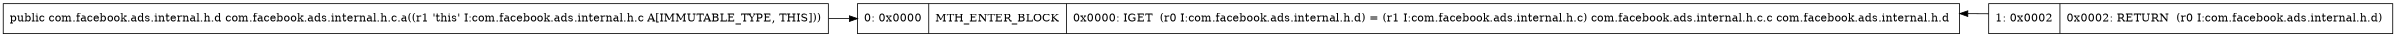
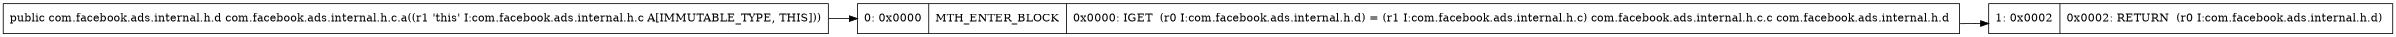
(1978, 14) -> (1970, 24)
